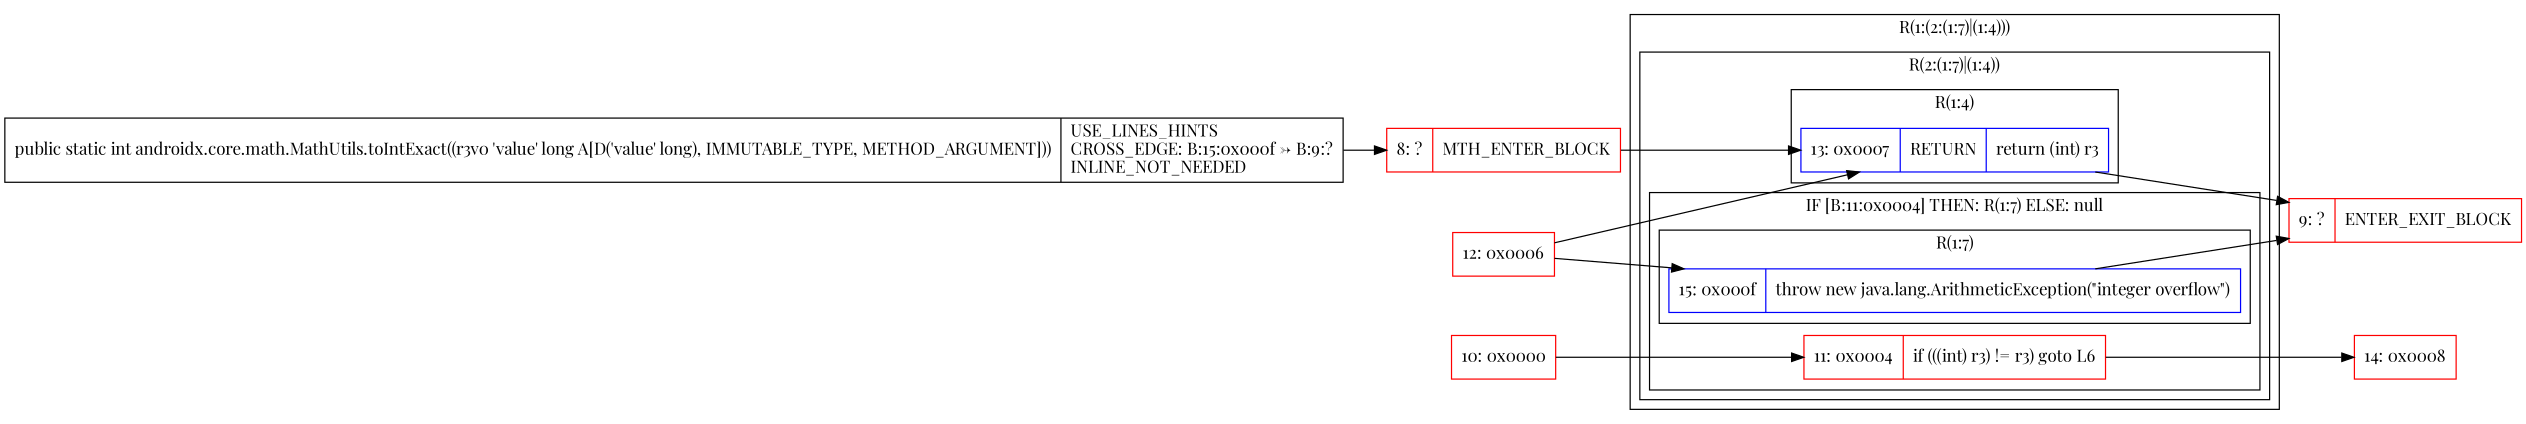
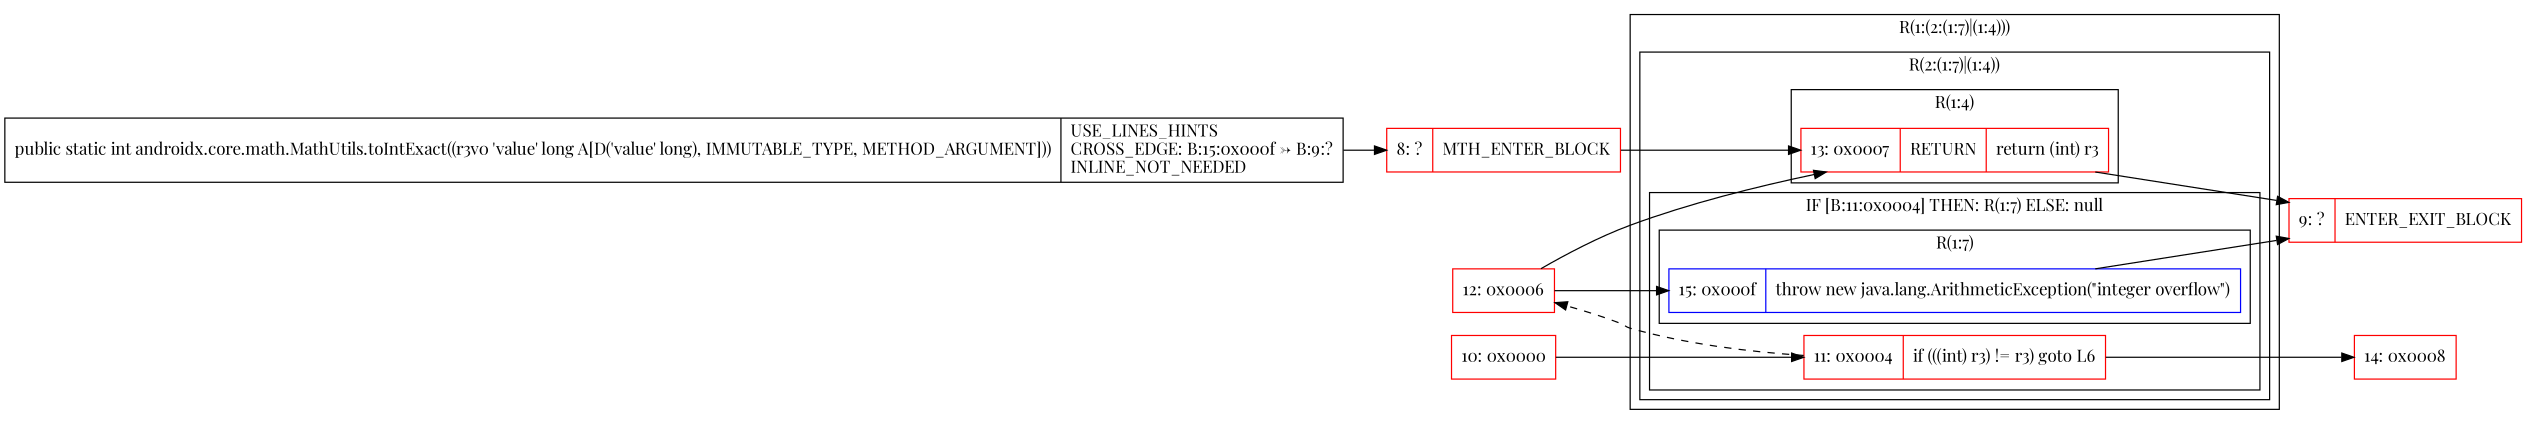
(1955, 150) -> (1955, 150)
none -> (1683, 341)
